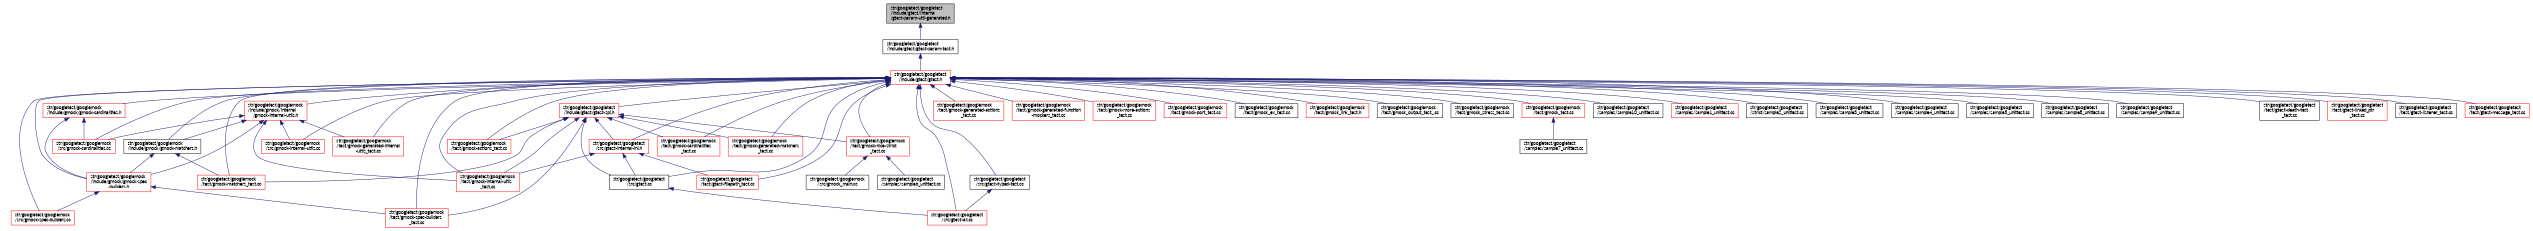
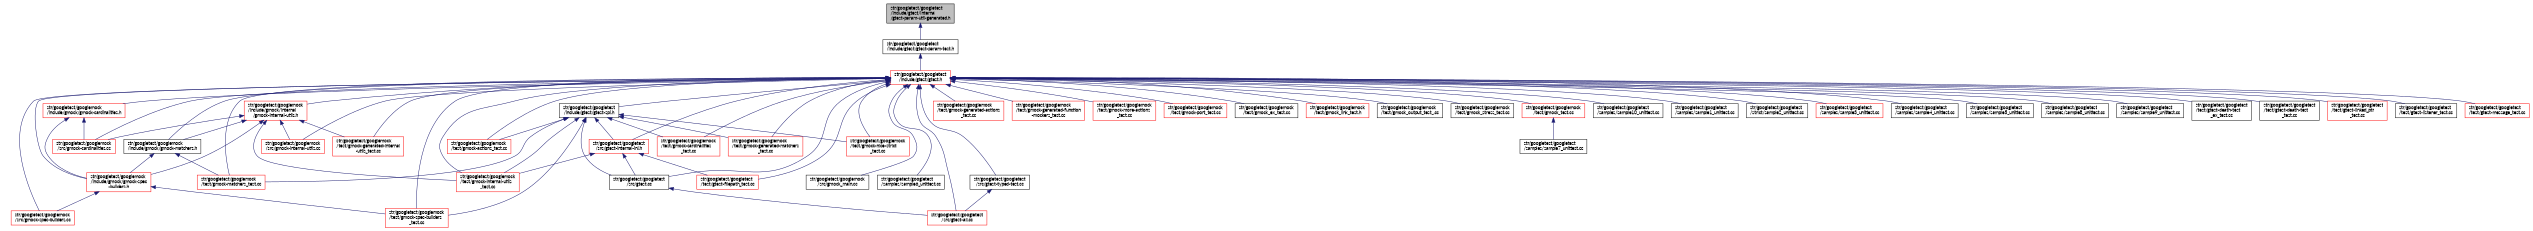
(589, 111) -> (589, 111)
(1705, 111) -> (1705, 111)
(1850, 111) -> (1850, 111)
none -> (2222, 111)
(854, 167) -> (915, 141)
(897, 167) -> (915, 129)
